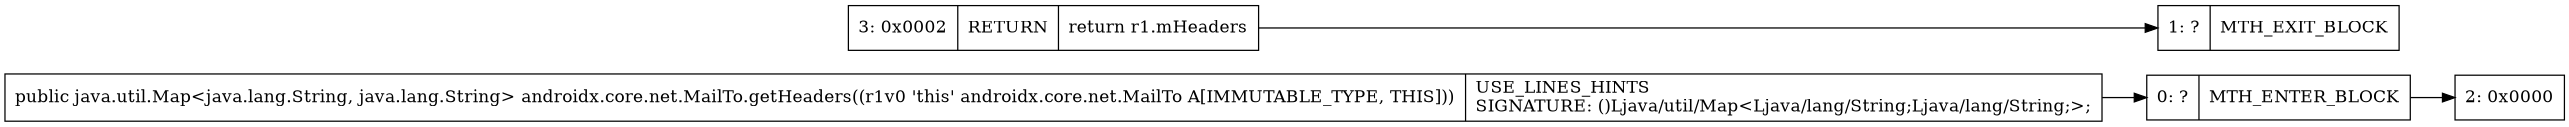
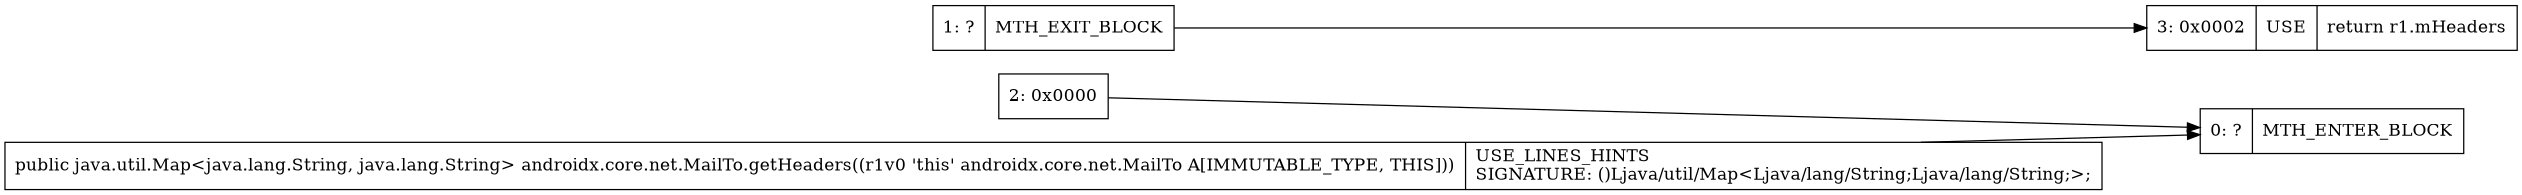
(1008, 27) -> (2287, 27)
(1702, 28) -> (1654, 28)
(2426, 98) -> (1648, 113)
